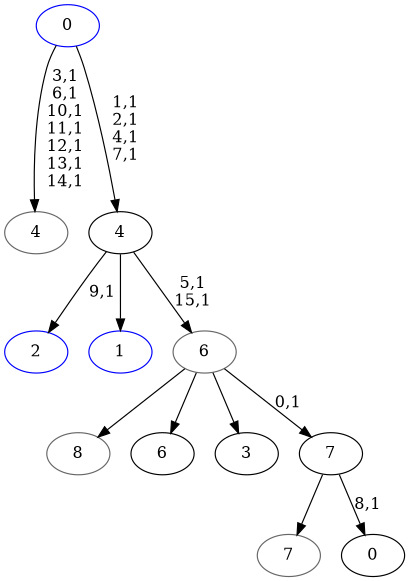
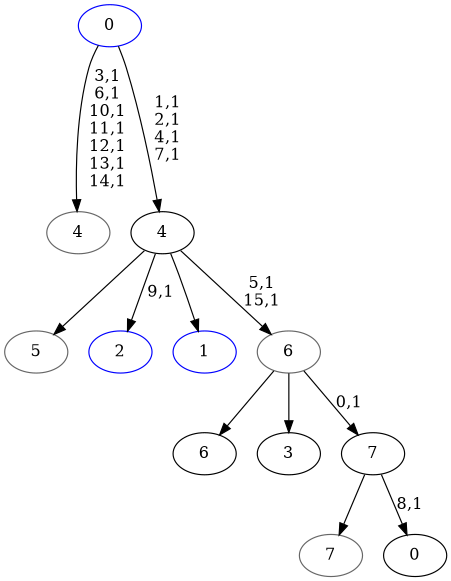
none -> (36, 352)
(78, 454) -> none
